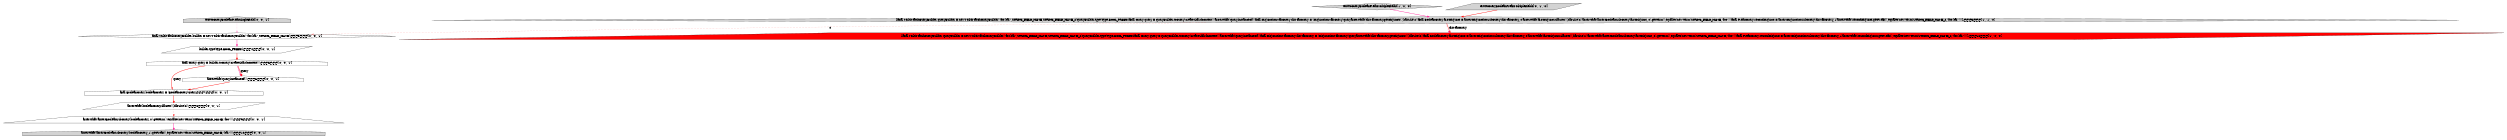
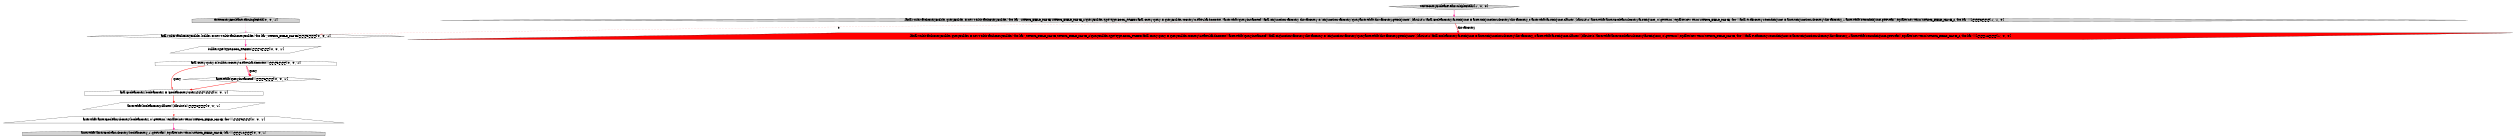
(1514, 7) -> none
(243, 79) -> (252, 79)
